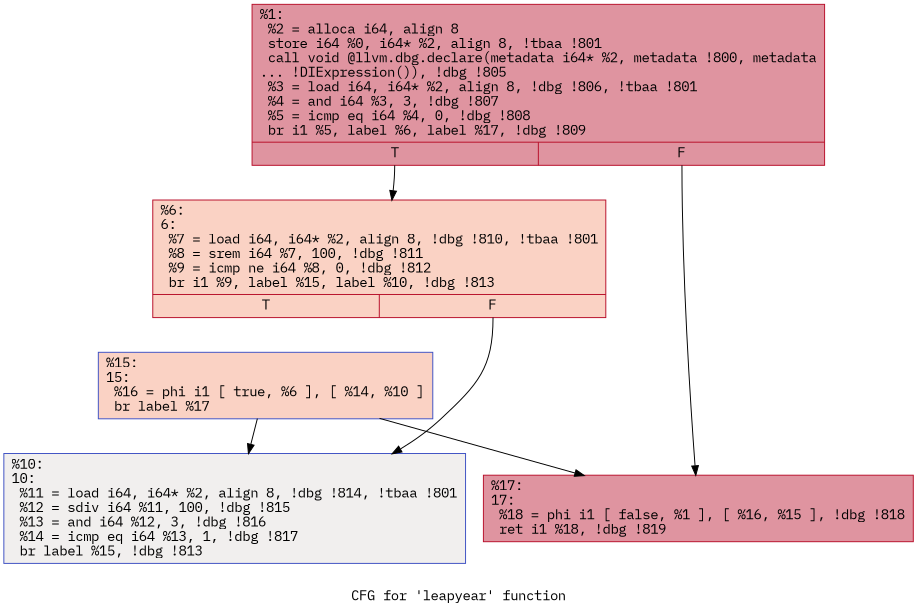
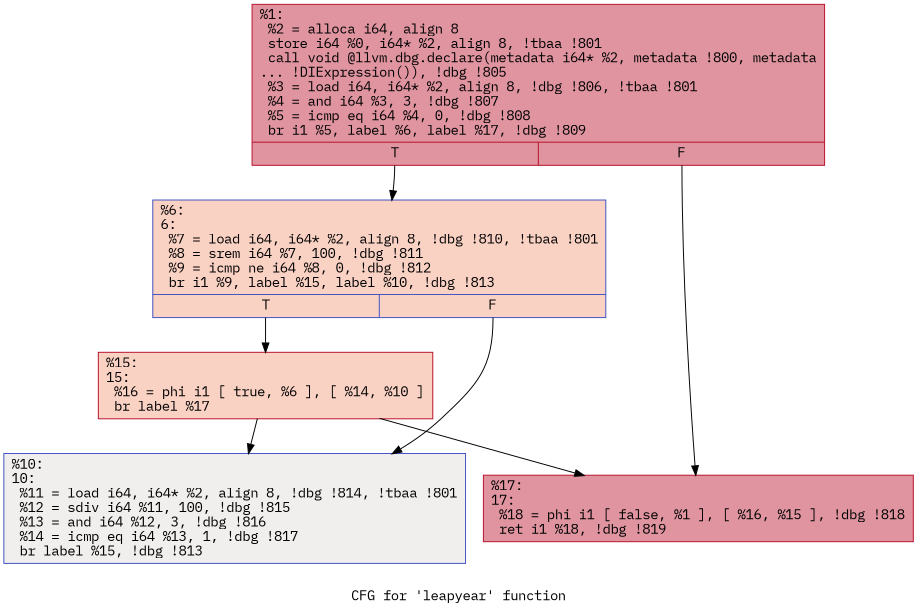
(379, 259) -> (379, 259)
none -> (266, 330)
(266, 386) -> (266, 386)
